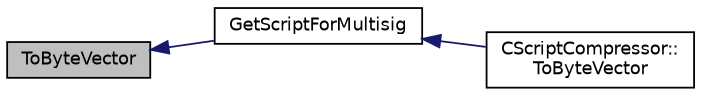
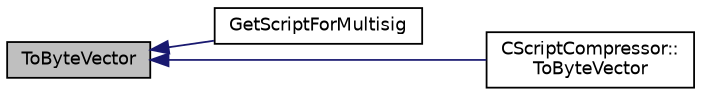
(463, 44) -> (327, 60)
